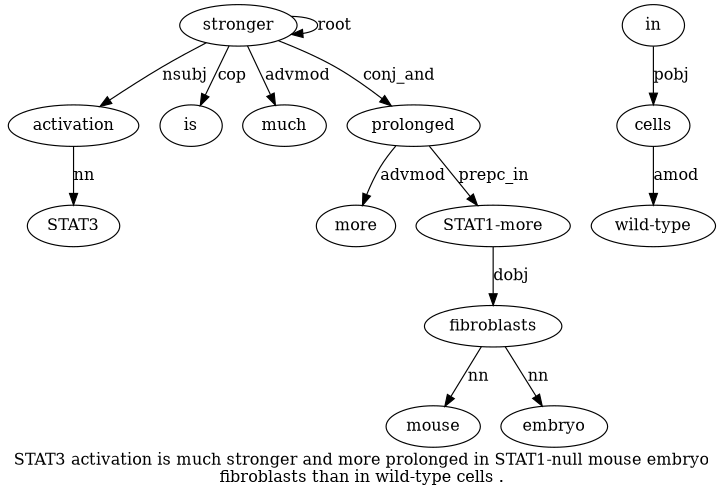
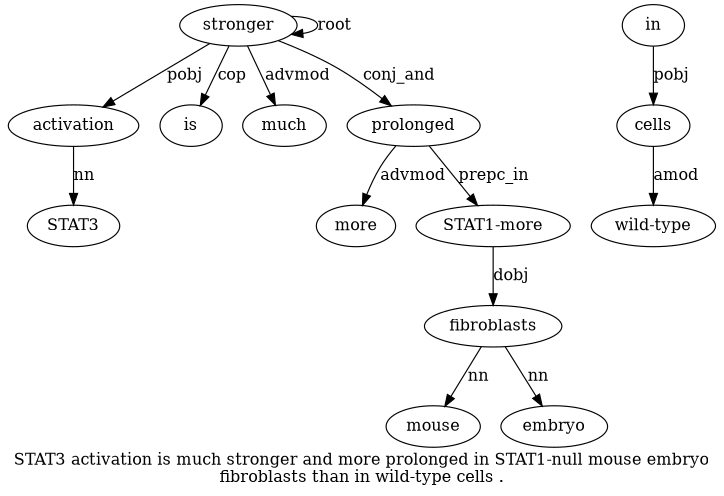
(185, 76) -> (185, 76)
